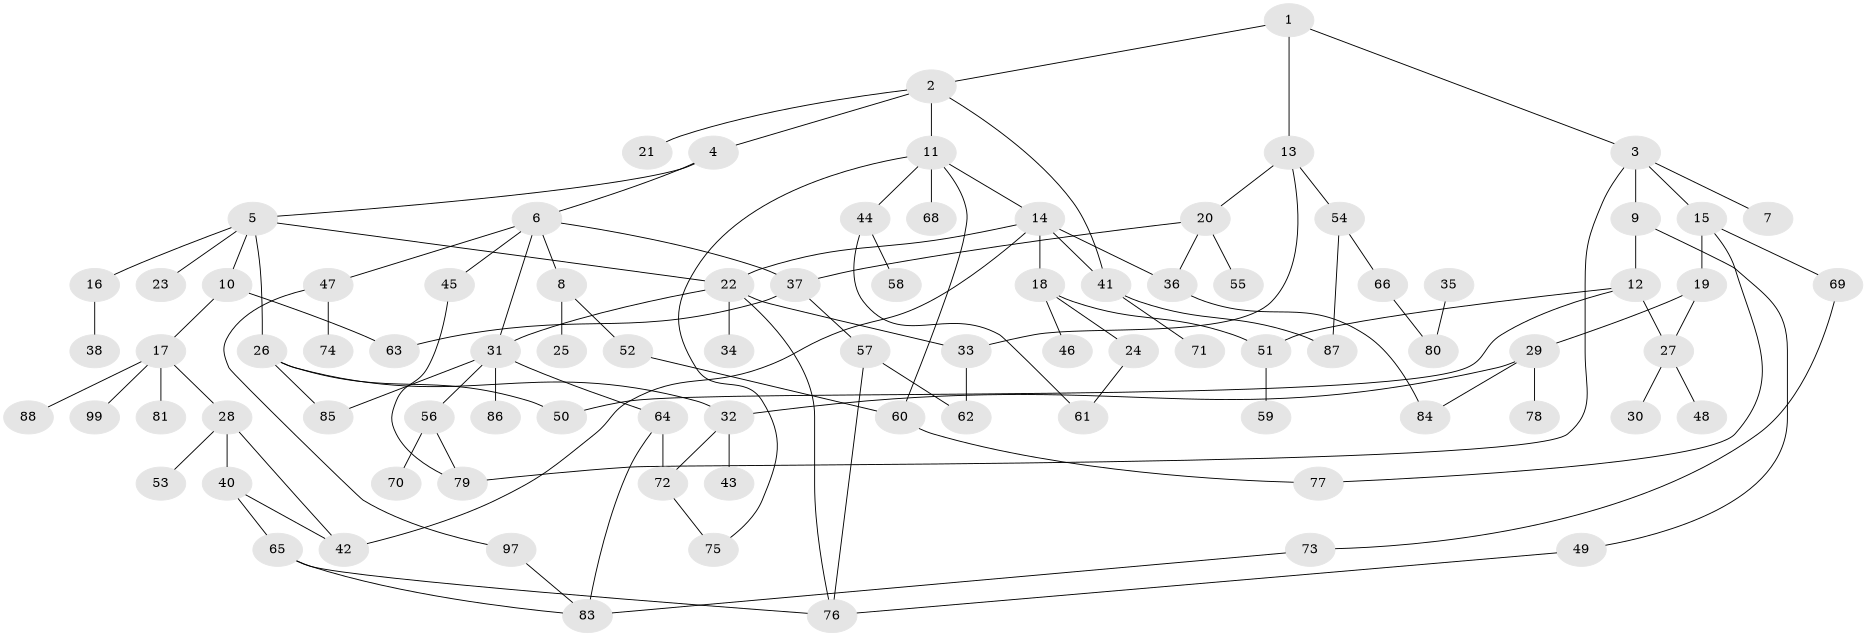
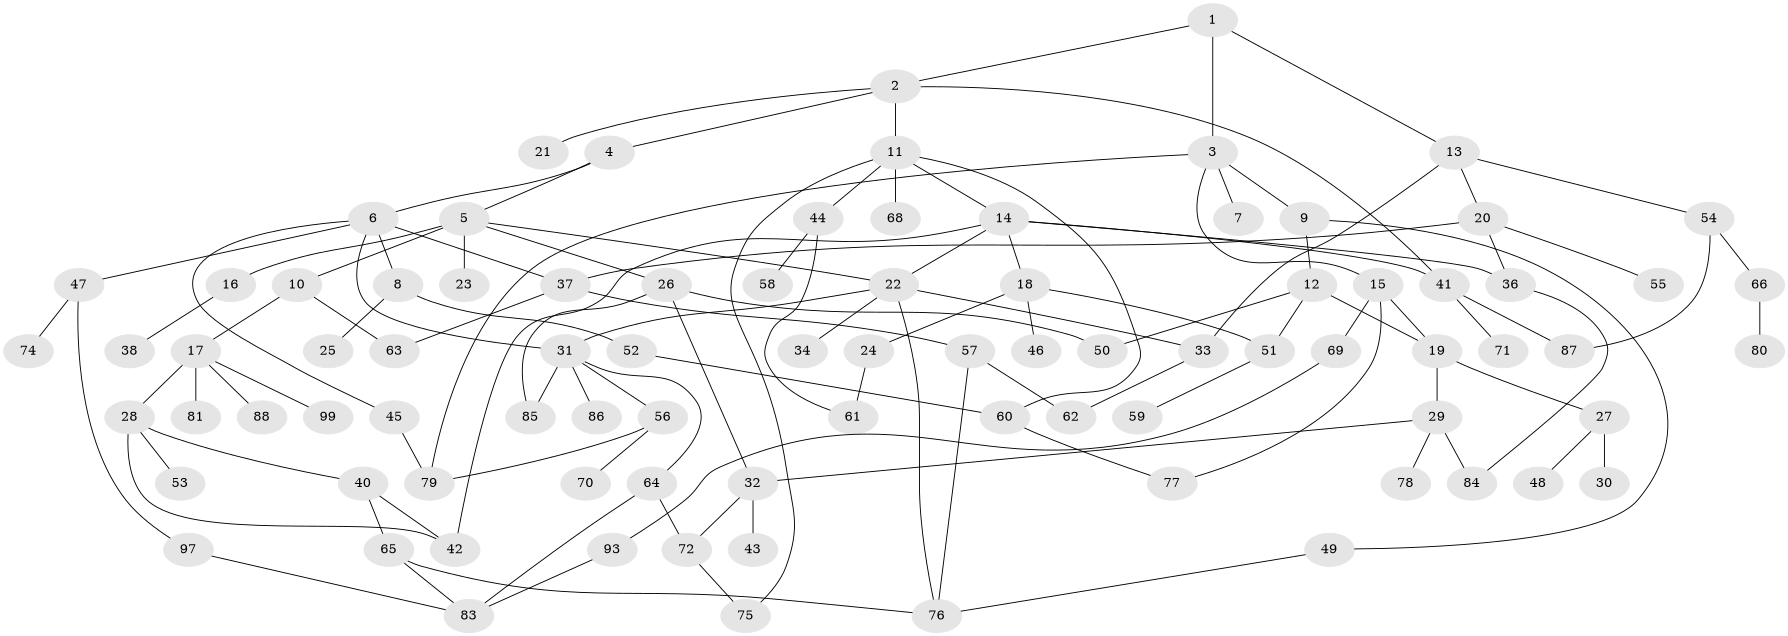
(1449, 285) -> none
(1652, 318) -> (1375, 318)
(1310, 550) -> (612, 550)
